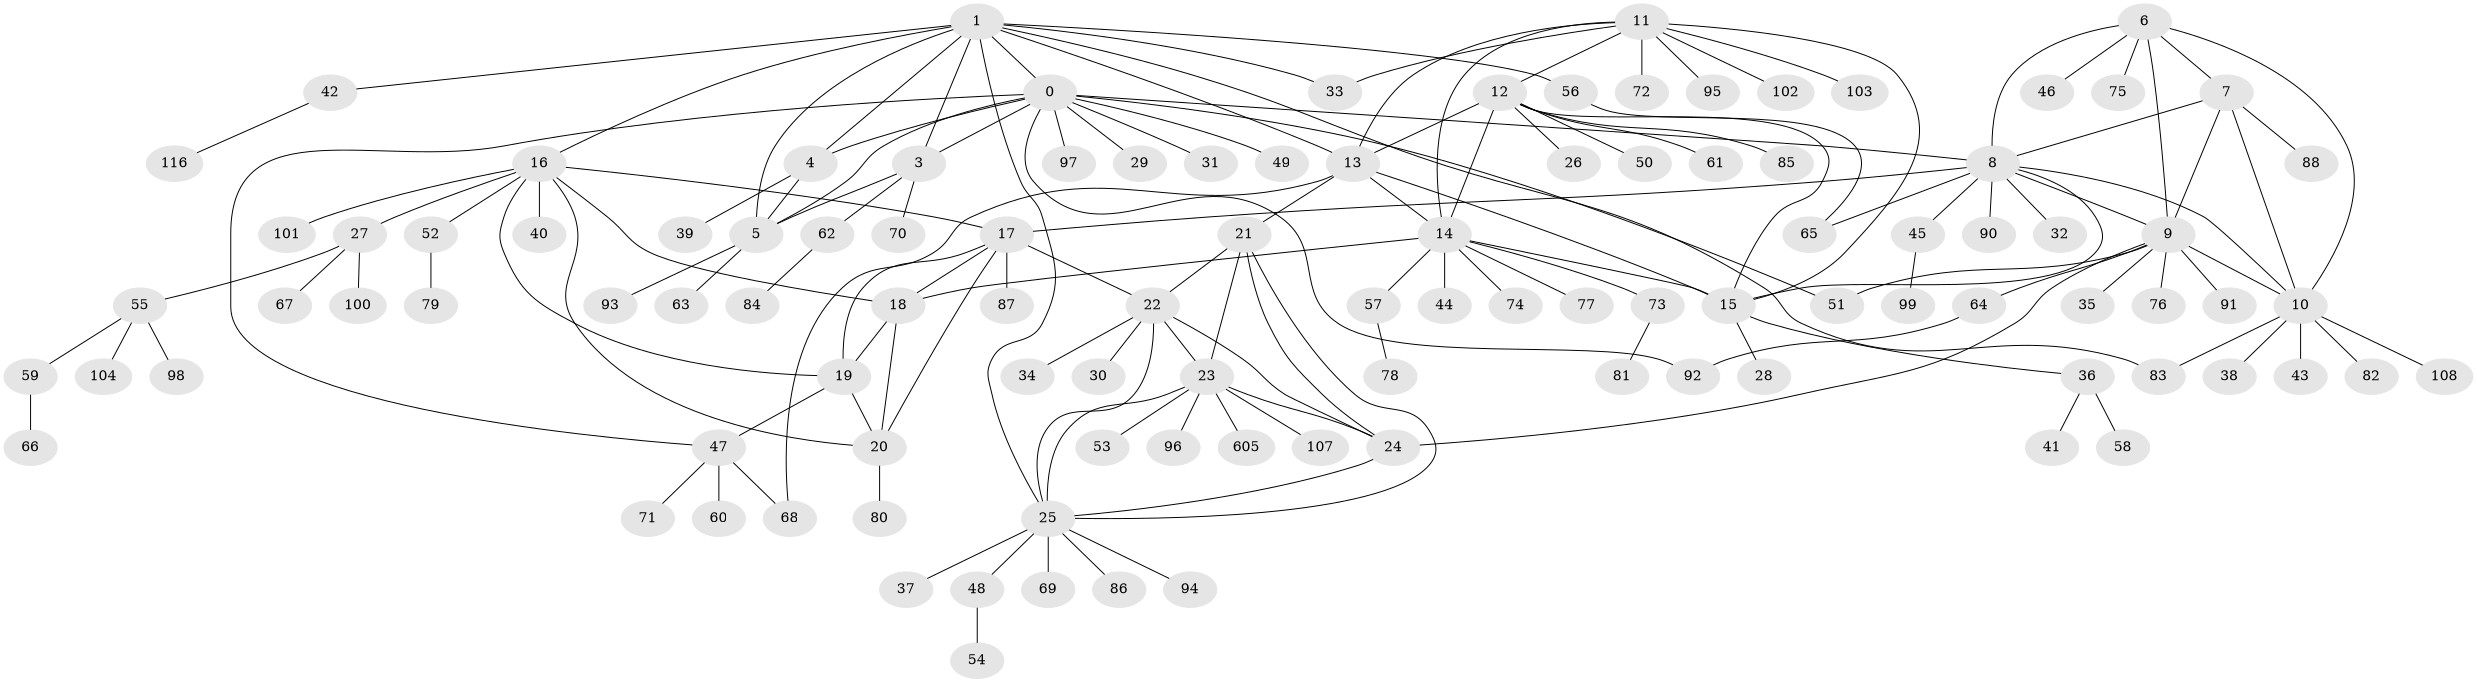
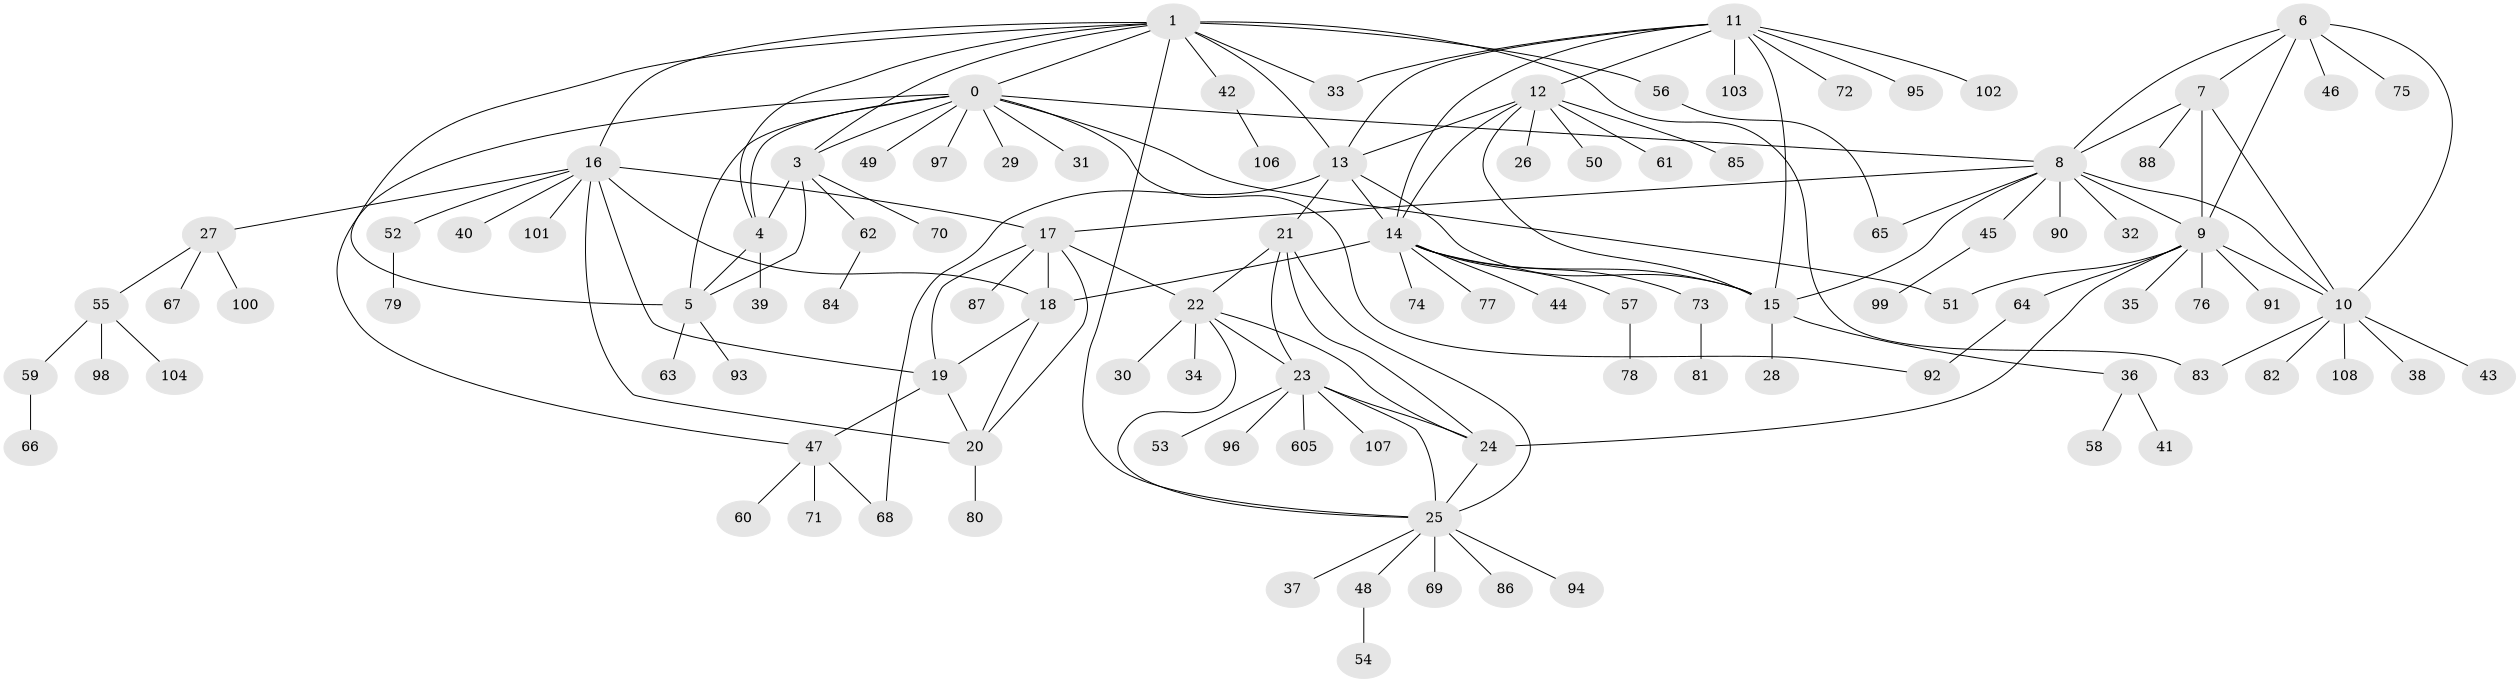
(175, 164) -> (1267, 164)
none -> (779, 199)
